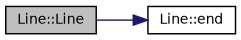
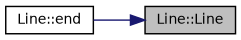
(115, 20) -> (112, 20)
